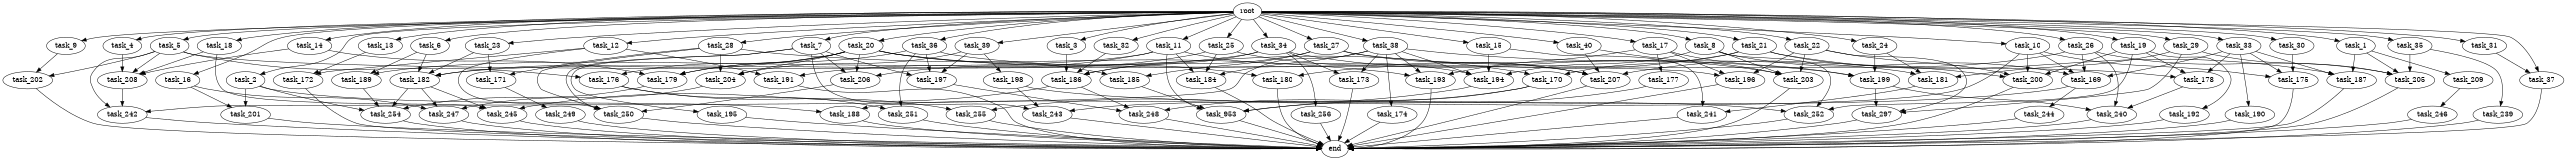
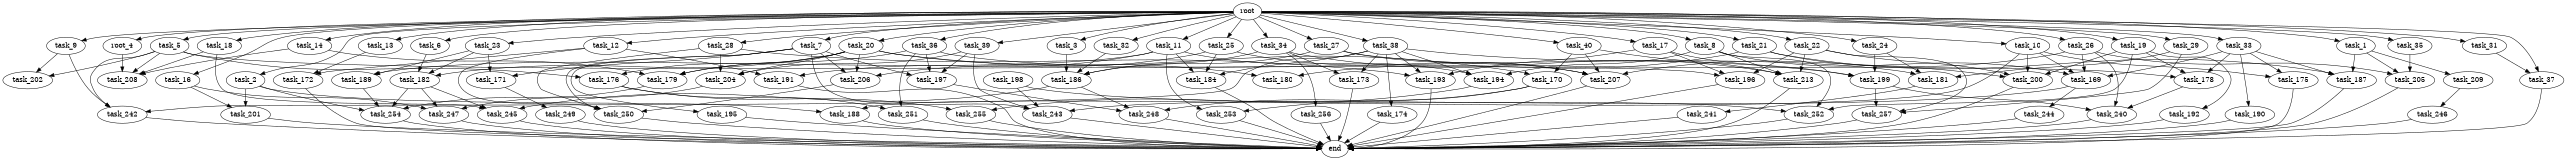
(122, 46) -> (122, 46)
(1489, 46) -> none
(2292, 46) -> none
(607, 58) -> (655, 62)
(991, 61) -> (976, 84)
(2253, 61) -> none
(396, 62) -> (440, 58)
(1654, 63) -> (1565, 61)
(849, 67) -> none
(1125, 80) -> none
(1664, 80) -> none
(1798, 80) -> (1798, 80)
(122, 95) -> (84, 82)
(1221, 115) -> (1221, 115)
(1877, 115) -> (1877, 115)
(2498, 115) -> none
(1287, 124) -> none
(606, 142) -> none
